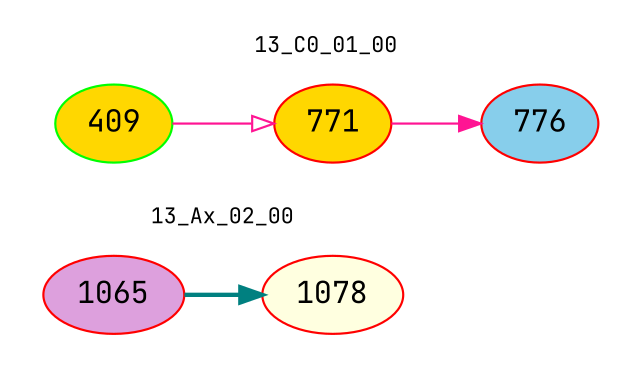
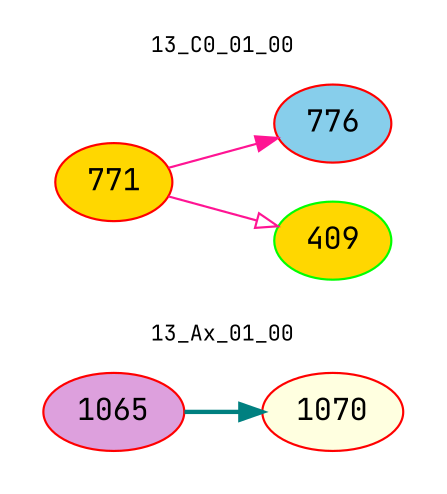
(212, 124) -> (213, 208)
(223, 218) -> (223, 335)
(333, 295) -> (333, 412)
